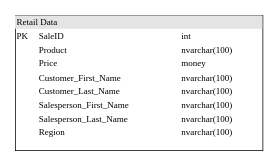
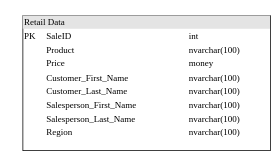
(139, 83) -> (147, 83)
